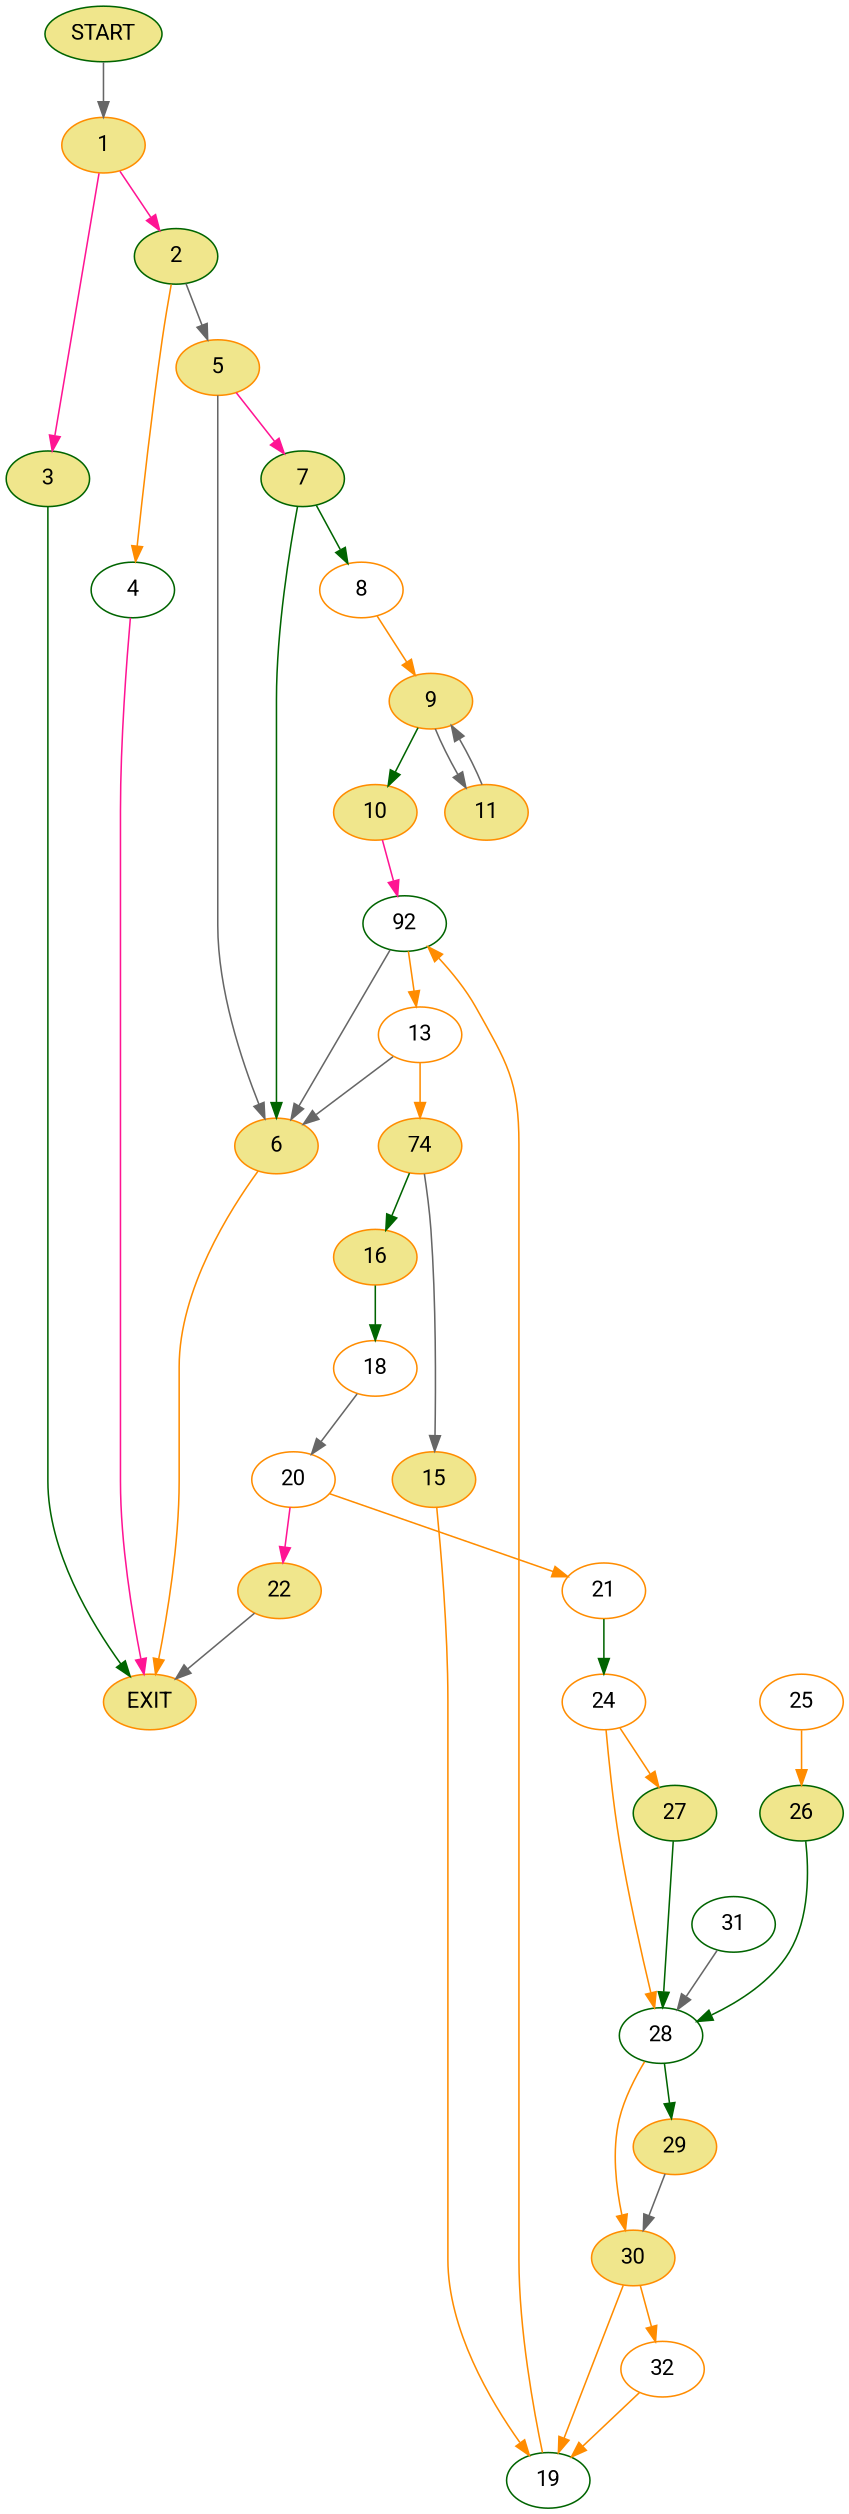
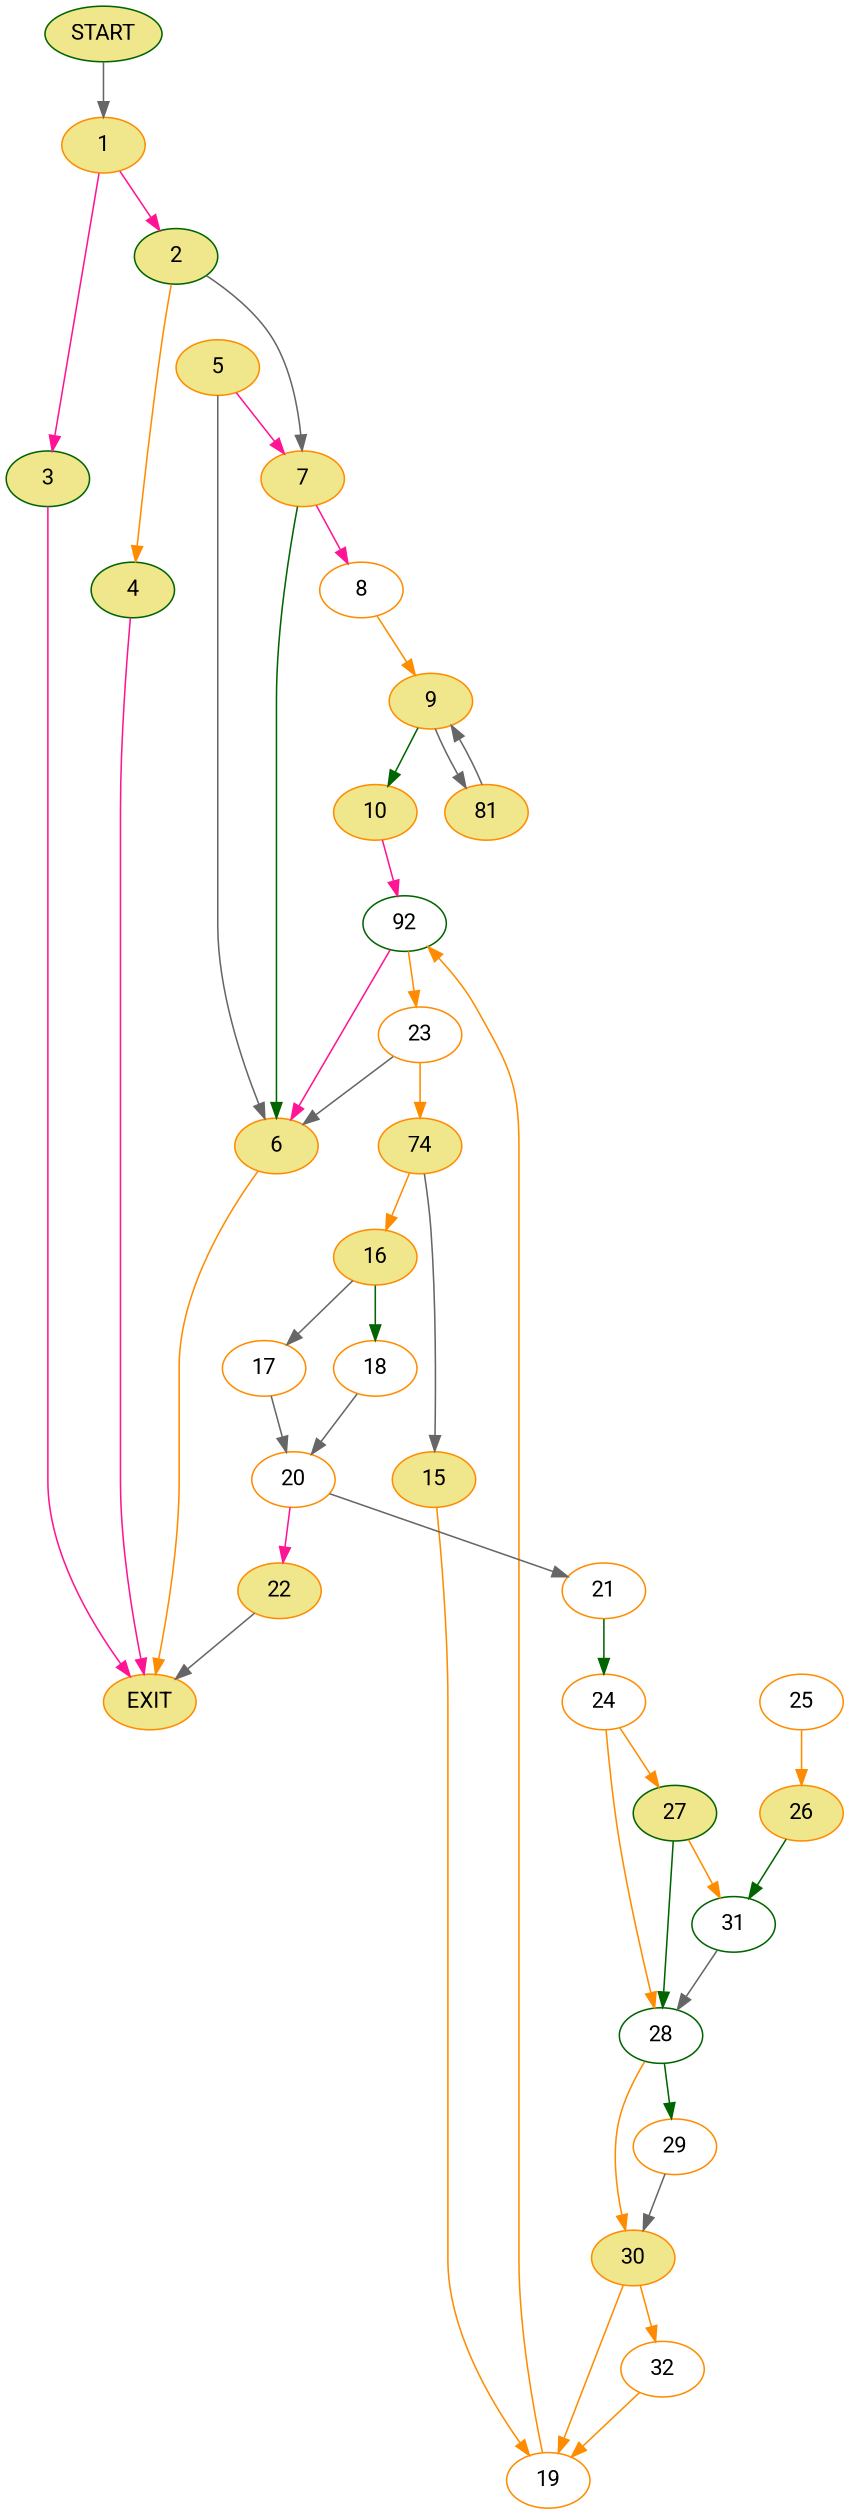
(194, 304) -> (275, 342)
(303, 479) -> (303, 479)
(328, 527) -> (328, 527)
(133, 590) -> (133, 590)
(486, 812) -> (486, 812)
(345, 1028) -> (345, 1028)
(420, 1035) -> (420, 1035)
(48, 1094) -> (48, 1094)
(401, 1194) -> (401, 1194)
none -> (264, 1368)
(453, 1537) -> (453, 1537)
(802, 1813) -> (802, 1813)
none -> (701, 1862)
(792, 1946) -> (772, 1862)
(675, 2147) -> (675, 2147)
(548, 2480) -> (548, 2480)
